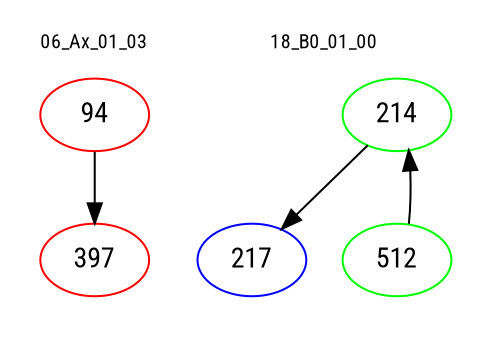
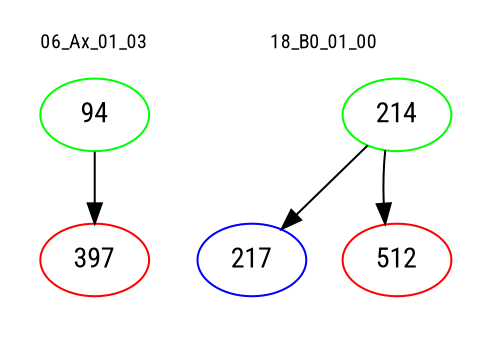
(95, 115) -> (95, 115)
(410, 197) -> (384, 177)
(397, 260) -> (397, 260)
